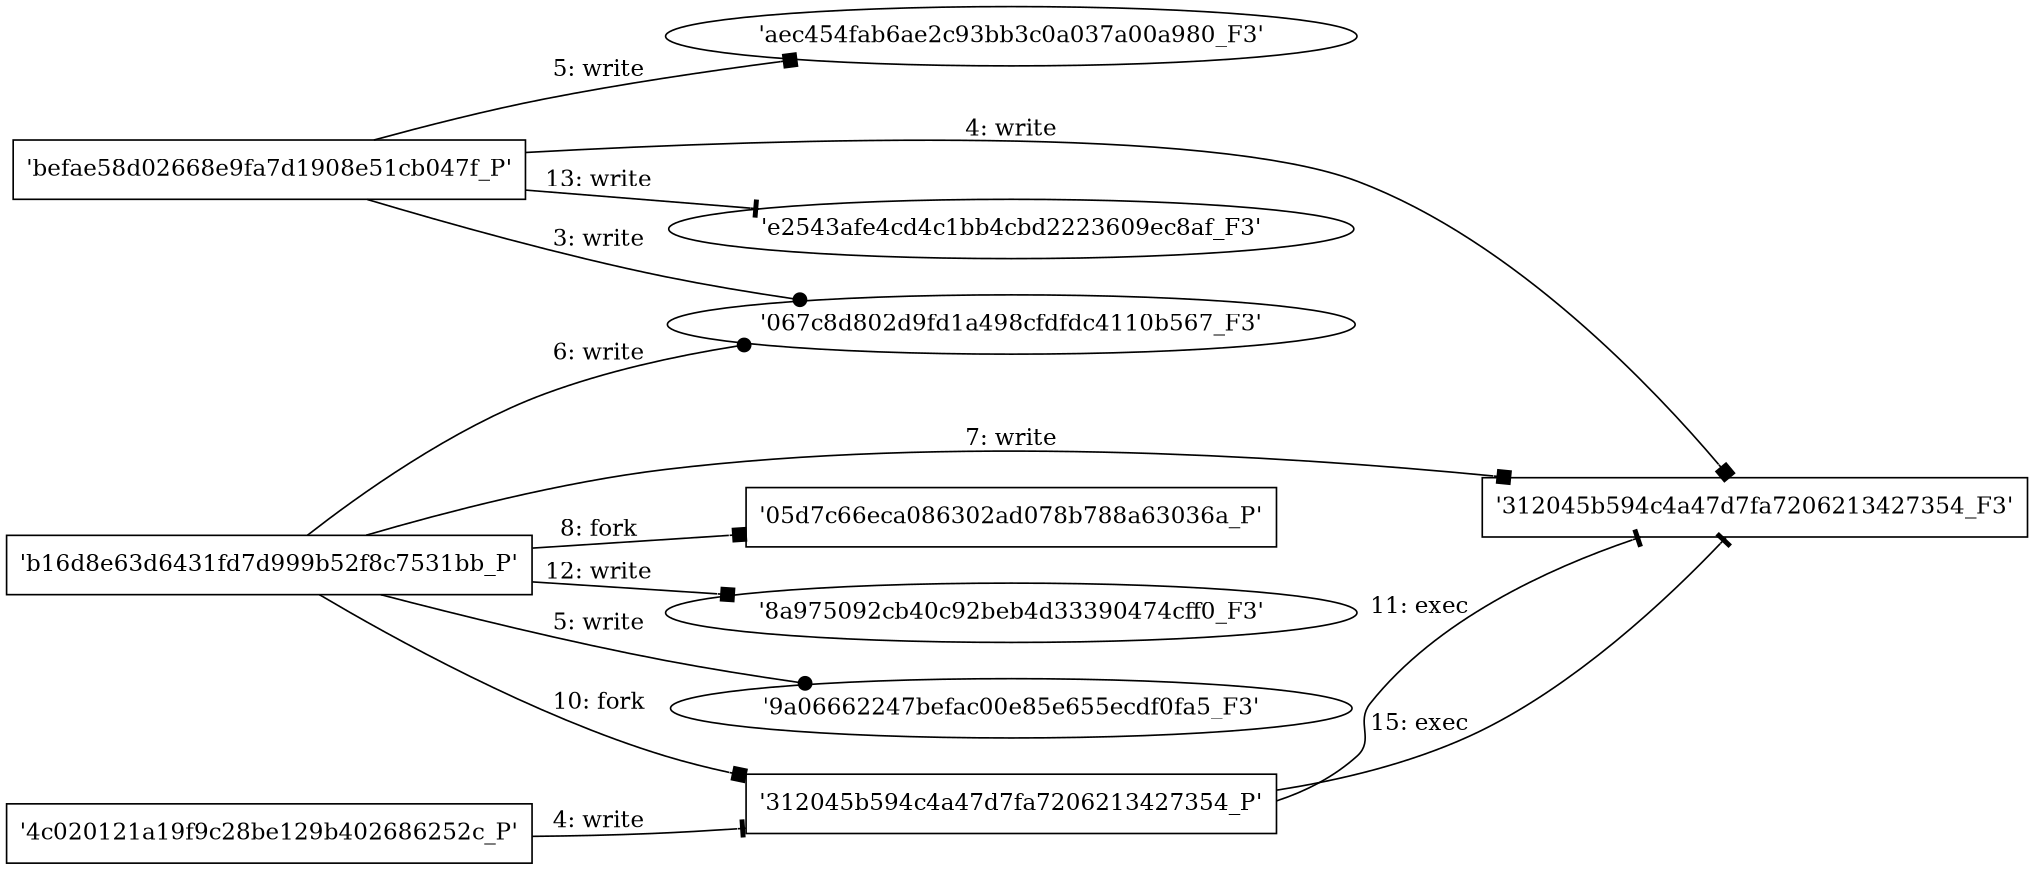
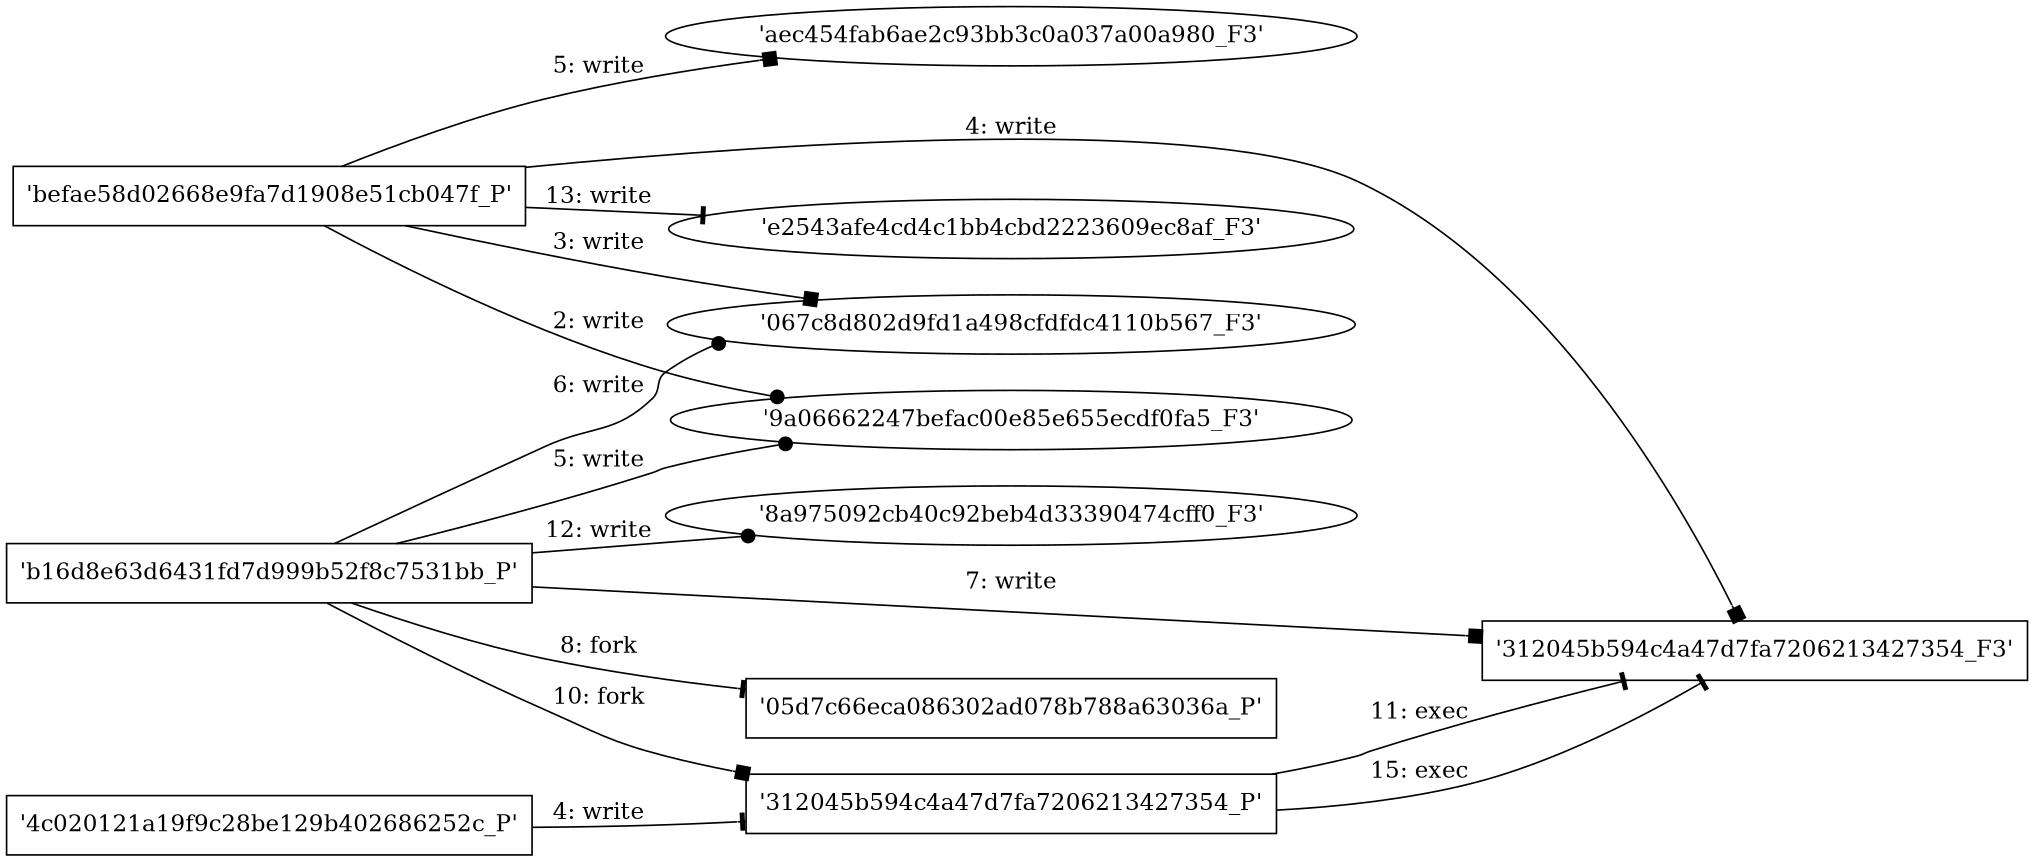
(579, 257) -> (602, 265)
none -> (541, 328)
(631, 542) -> (542, 658)
(625, 588) -> (637, 545)
